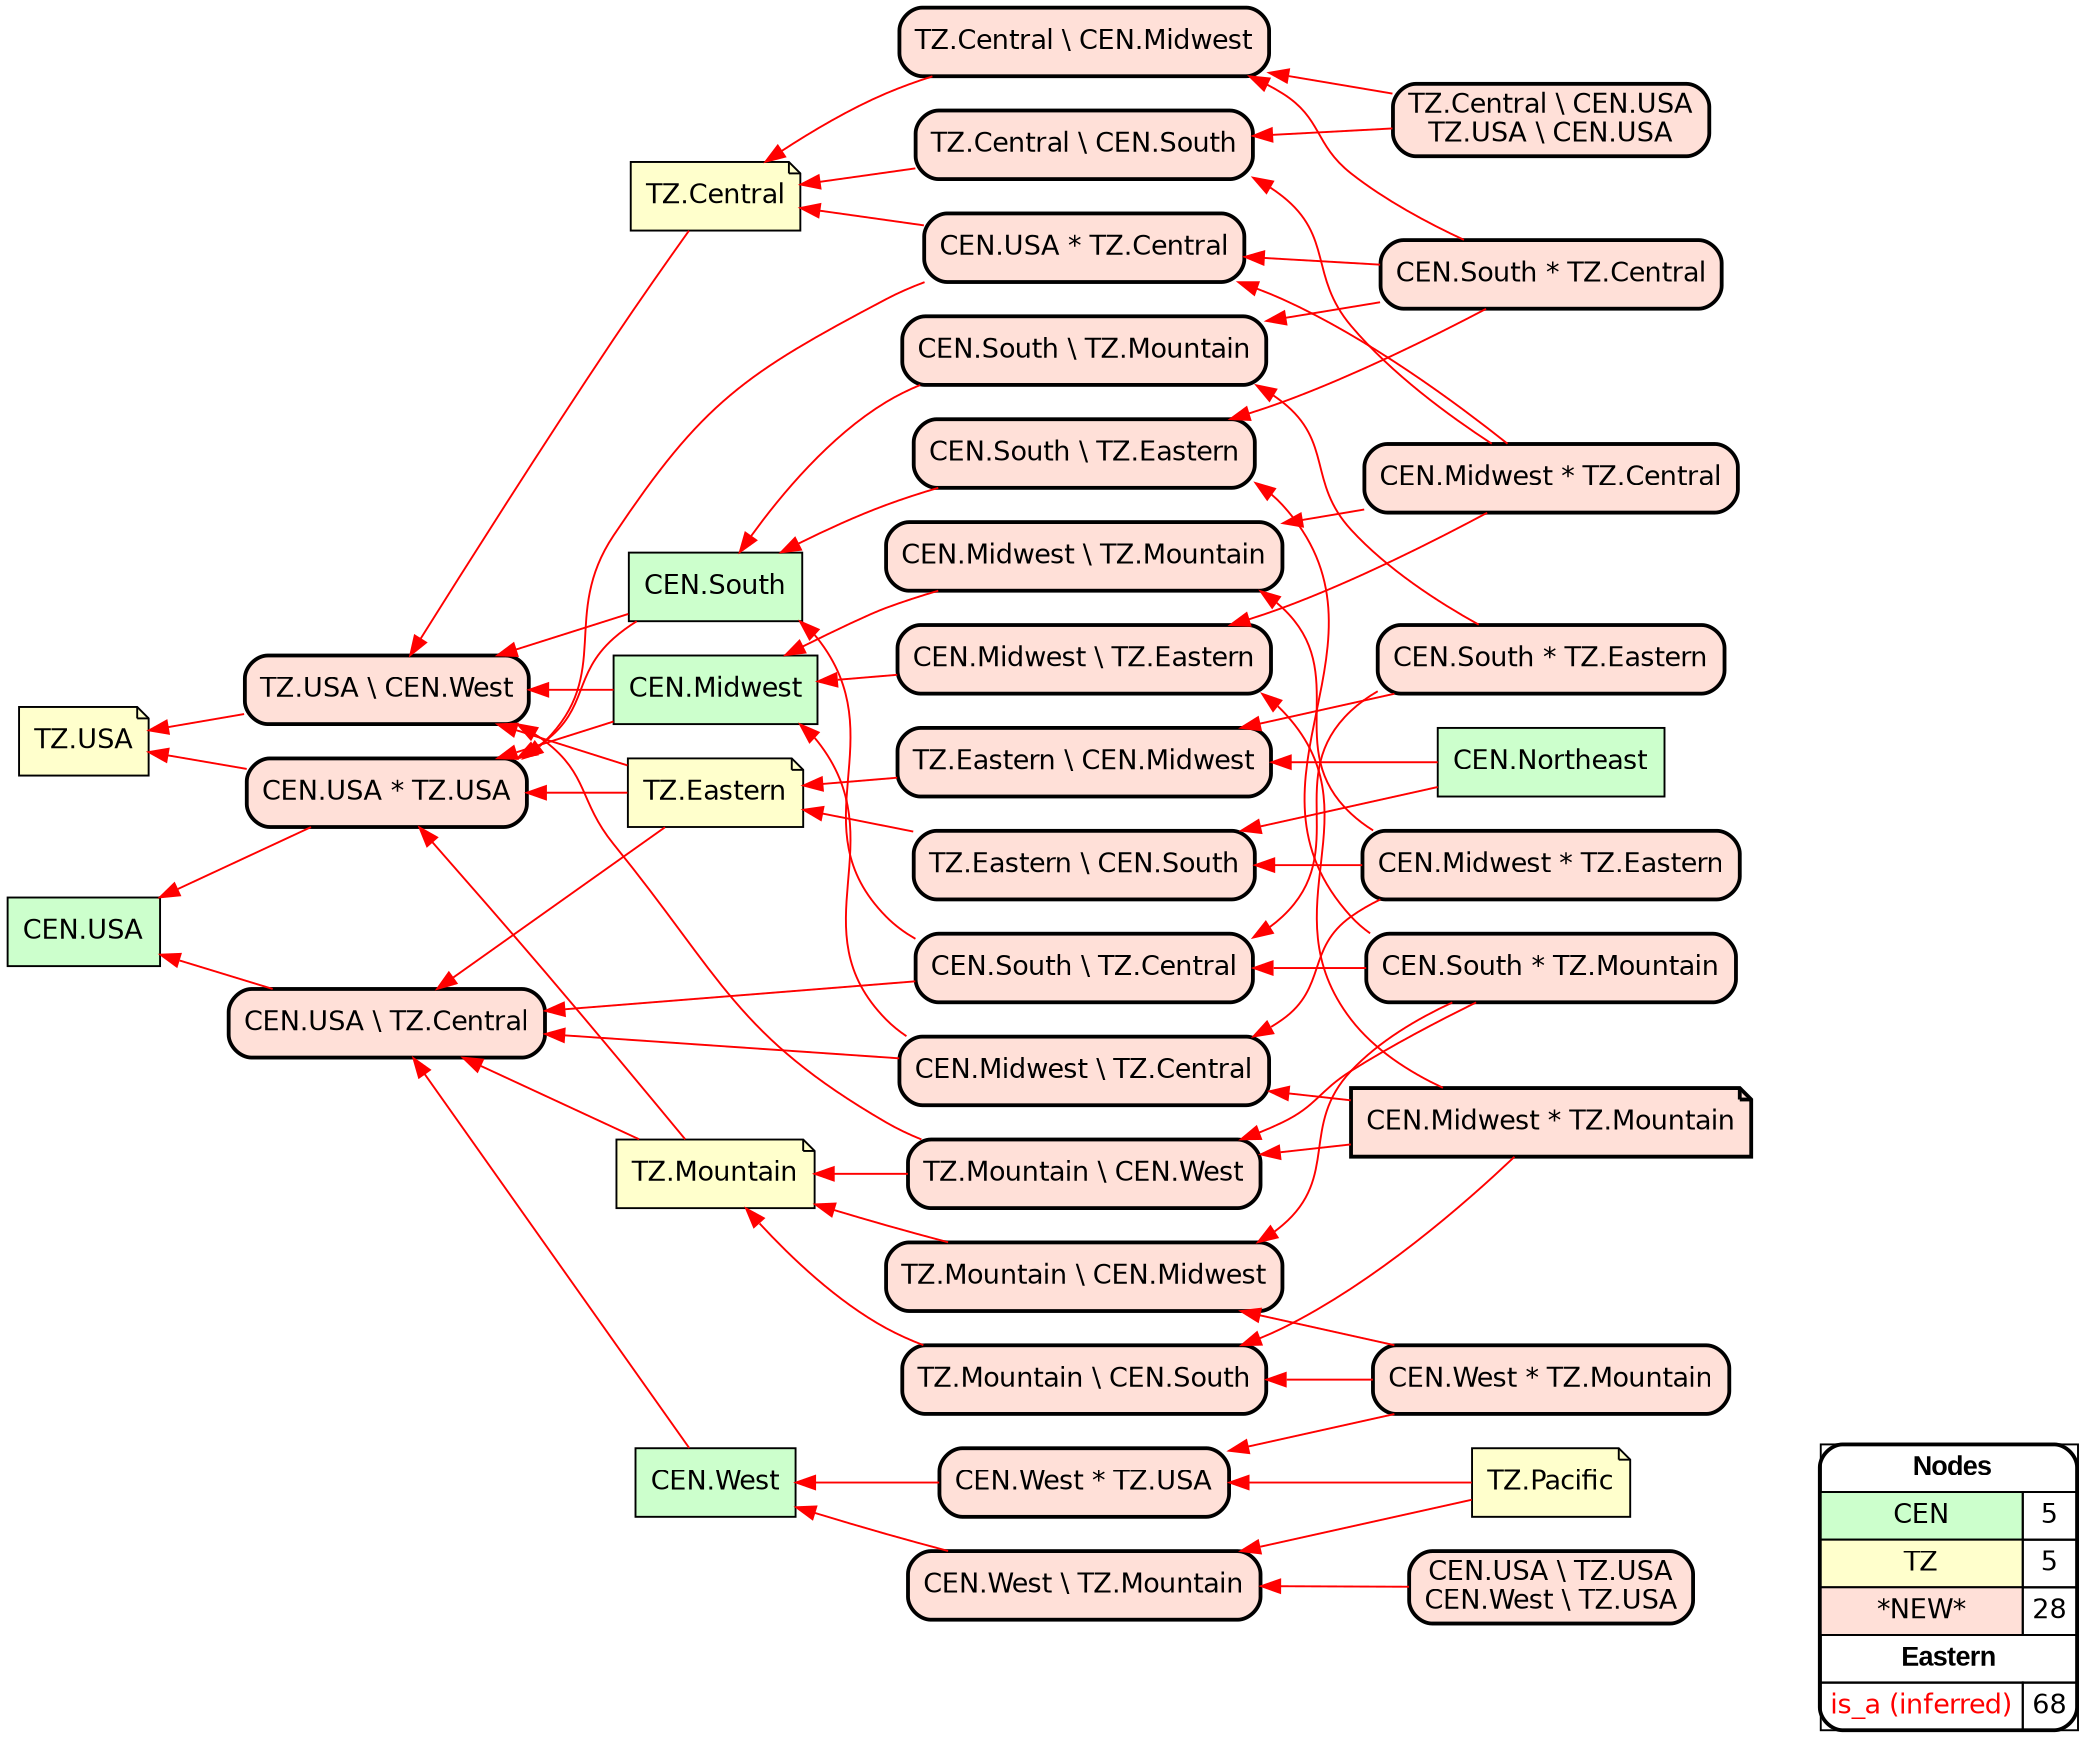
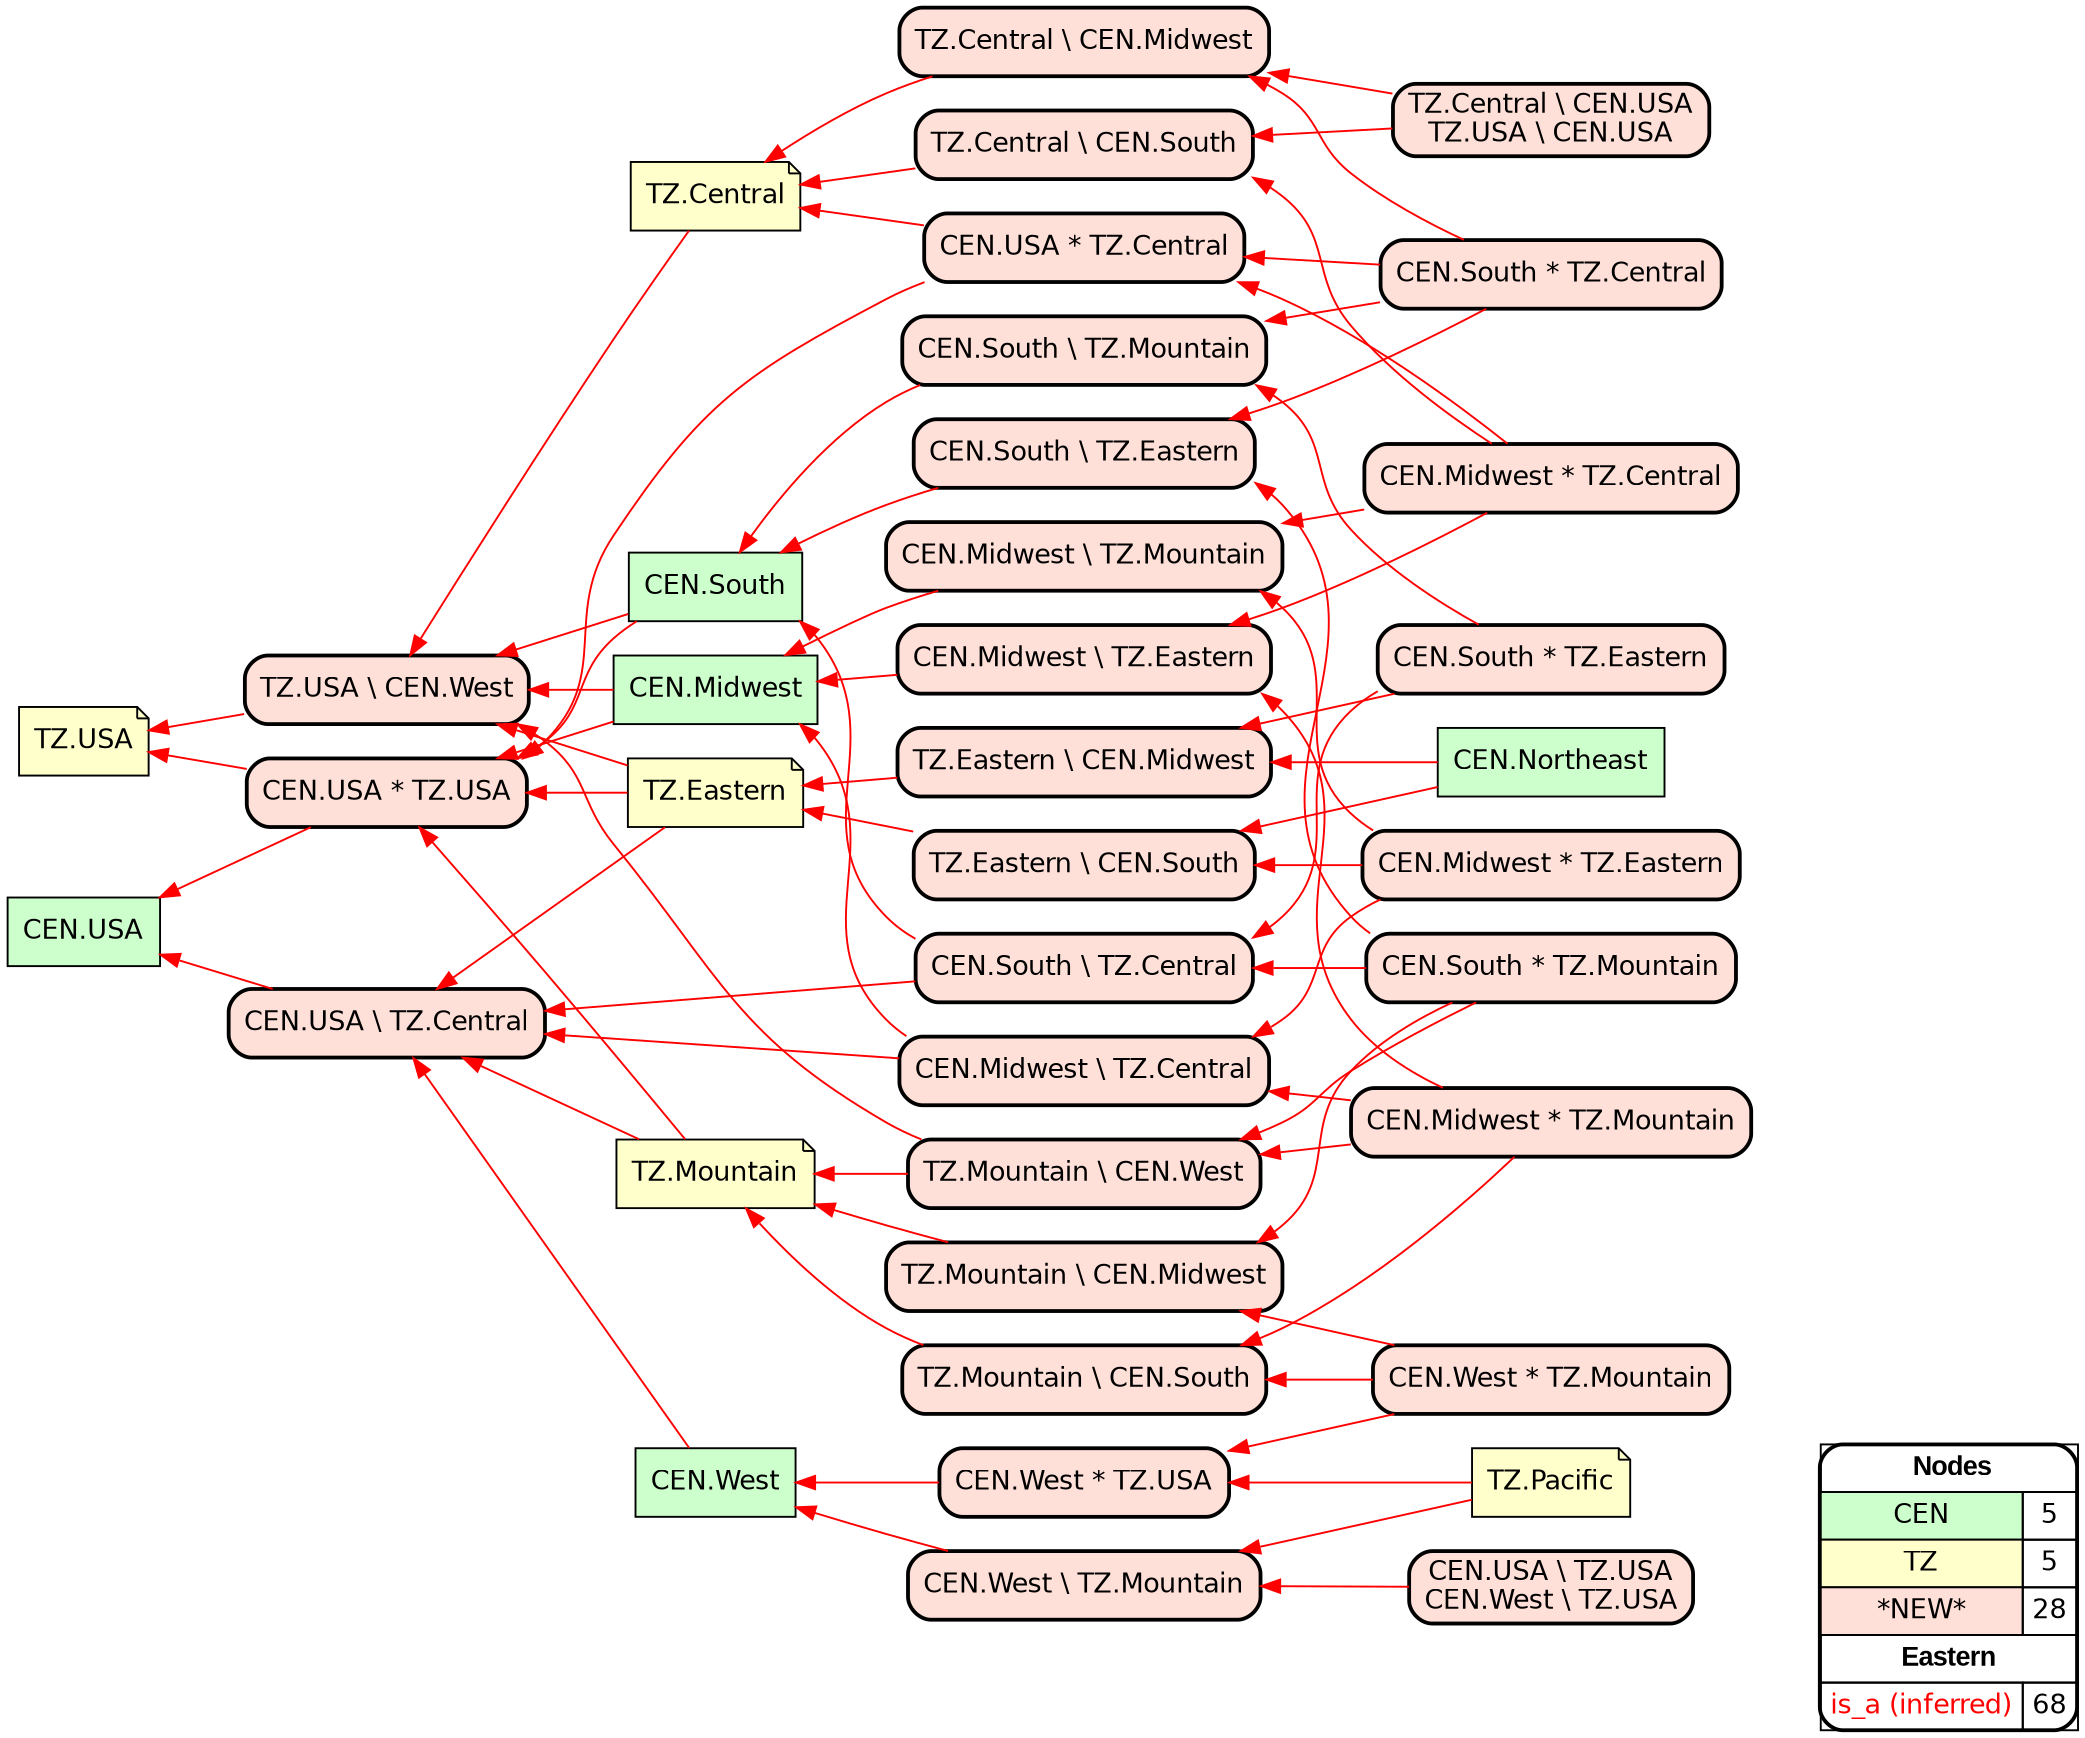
(1551, 1122) -> (1551, 1122)
